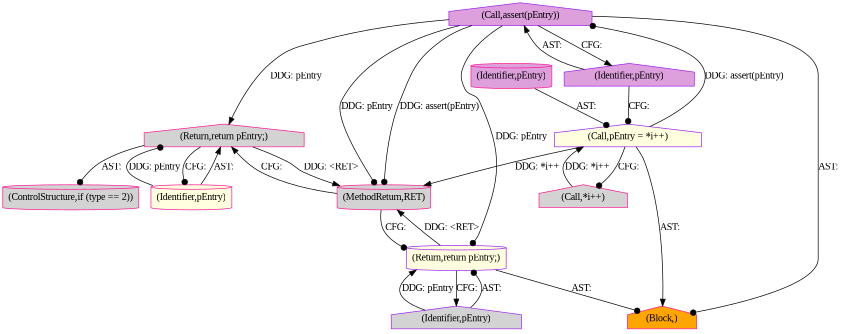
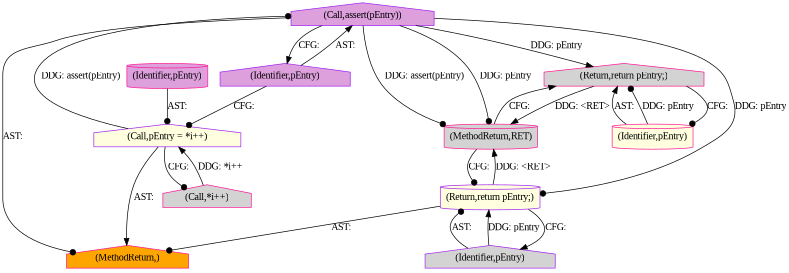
(506, 164) -> none
(71, 197) -> none
(662, 319) -> (128, 258)
